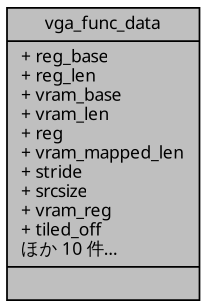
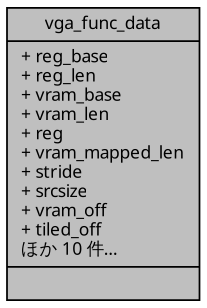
(66, 211) -> (64, 211)
